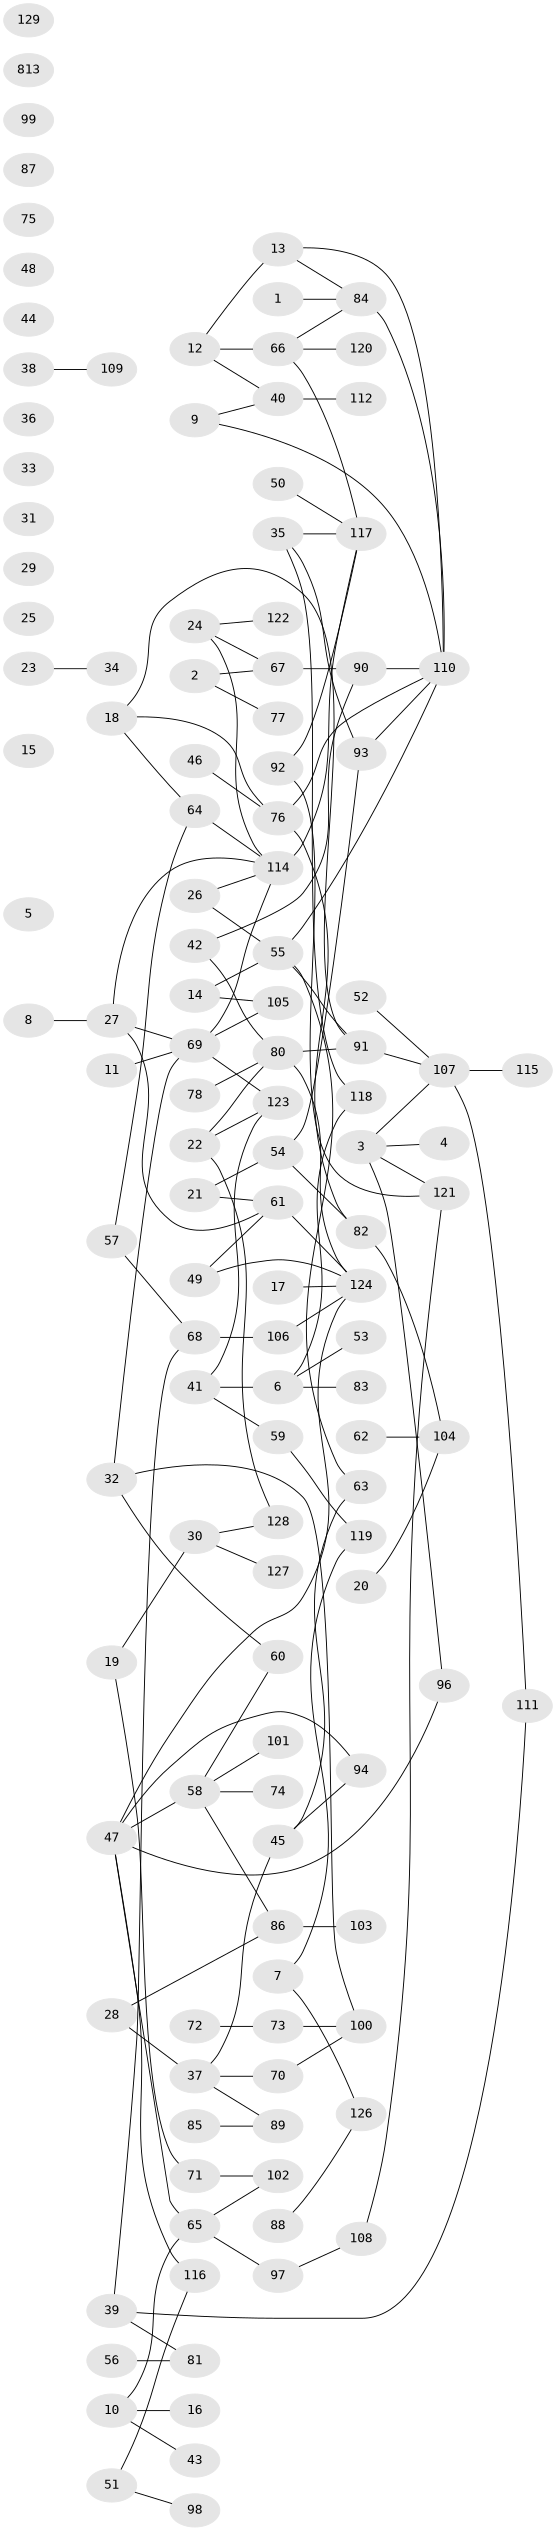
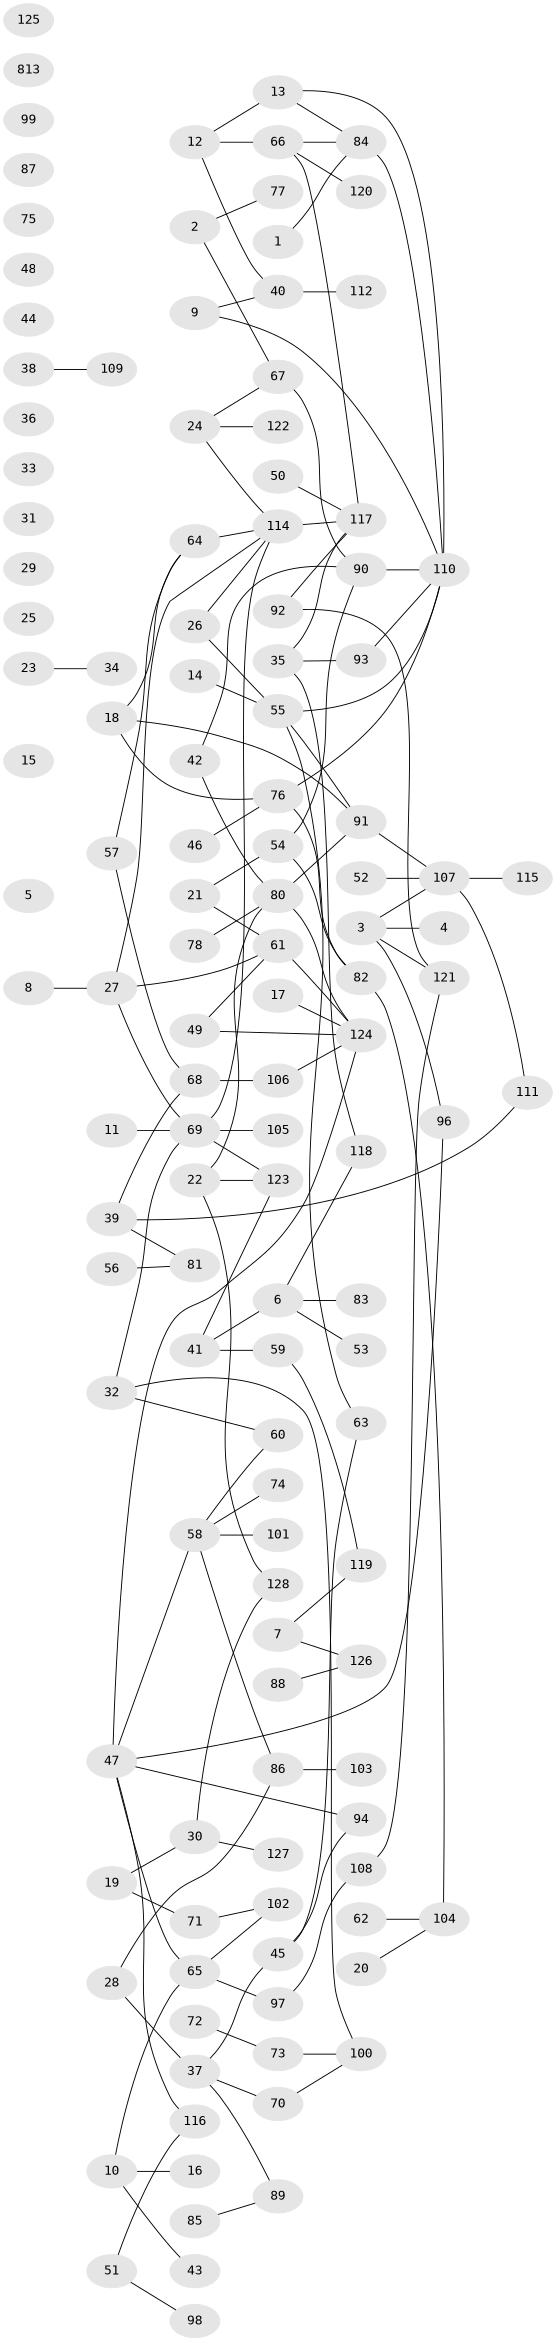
(29, 20) -> (29, 20)
(334, 957) -> (326, 717)
(243, 1000) -> none
